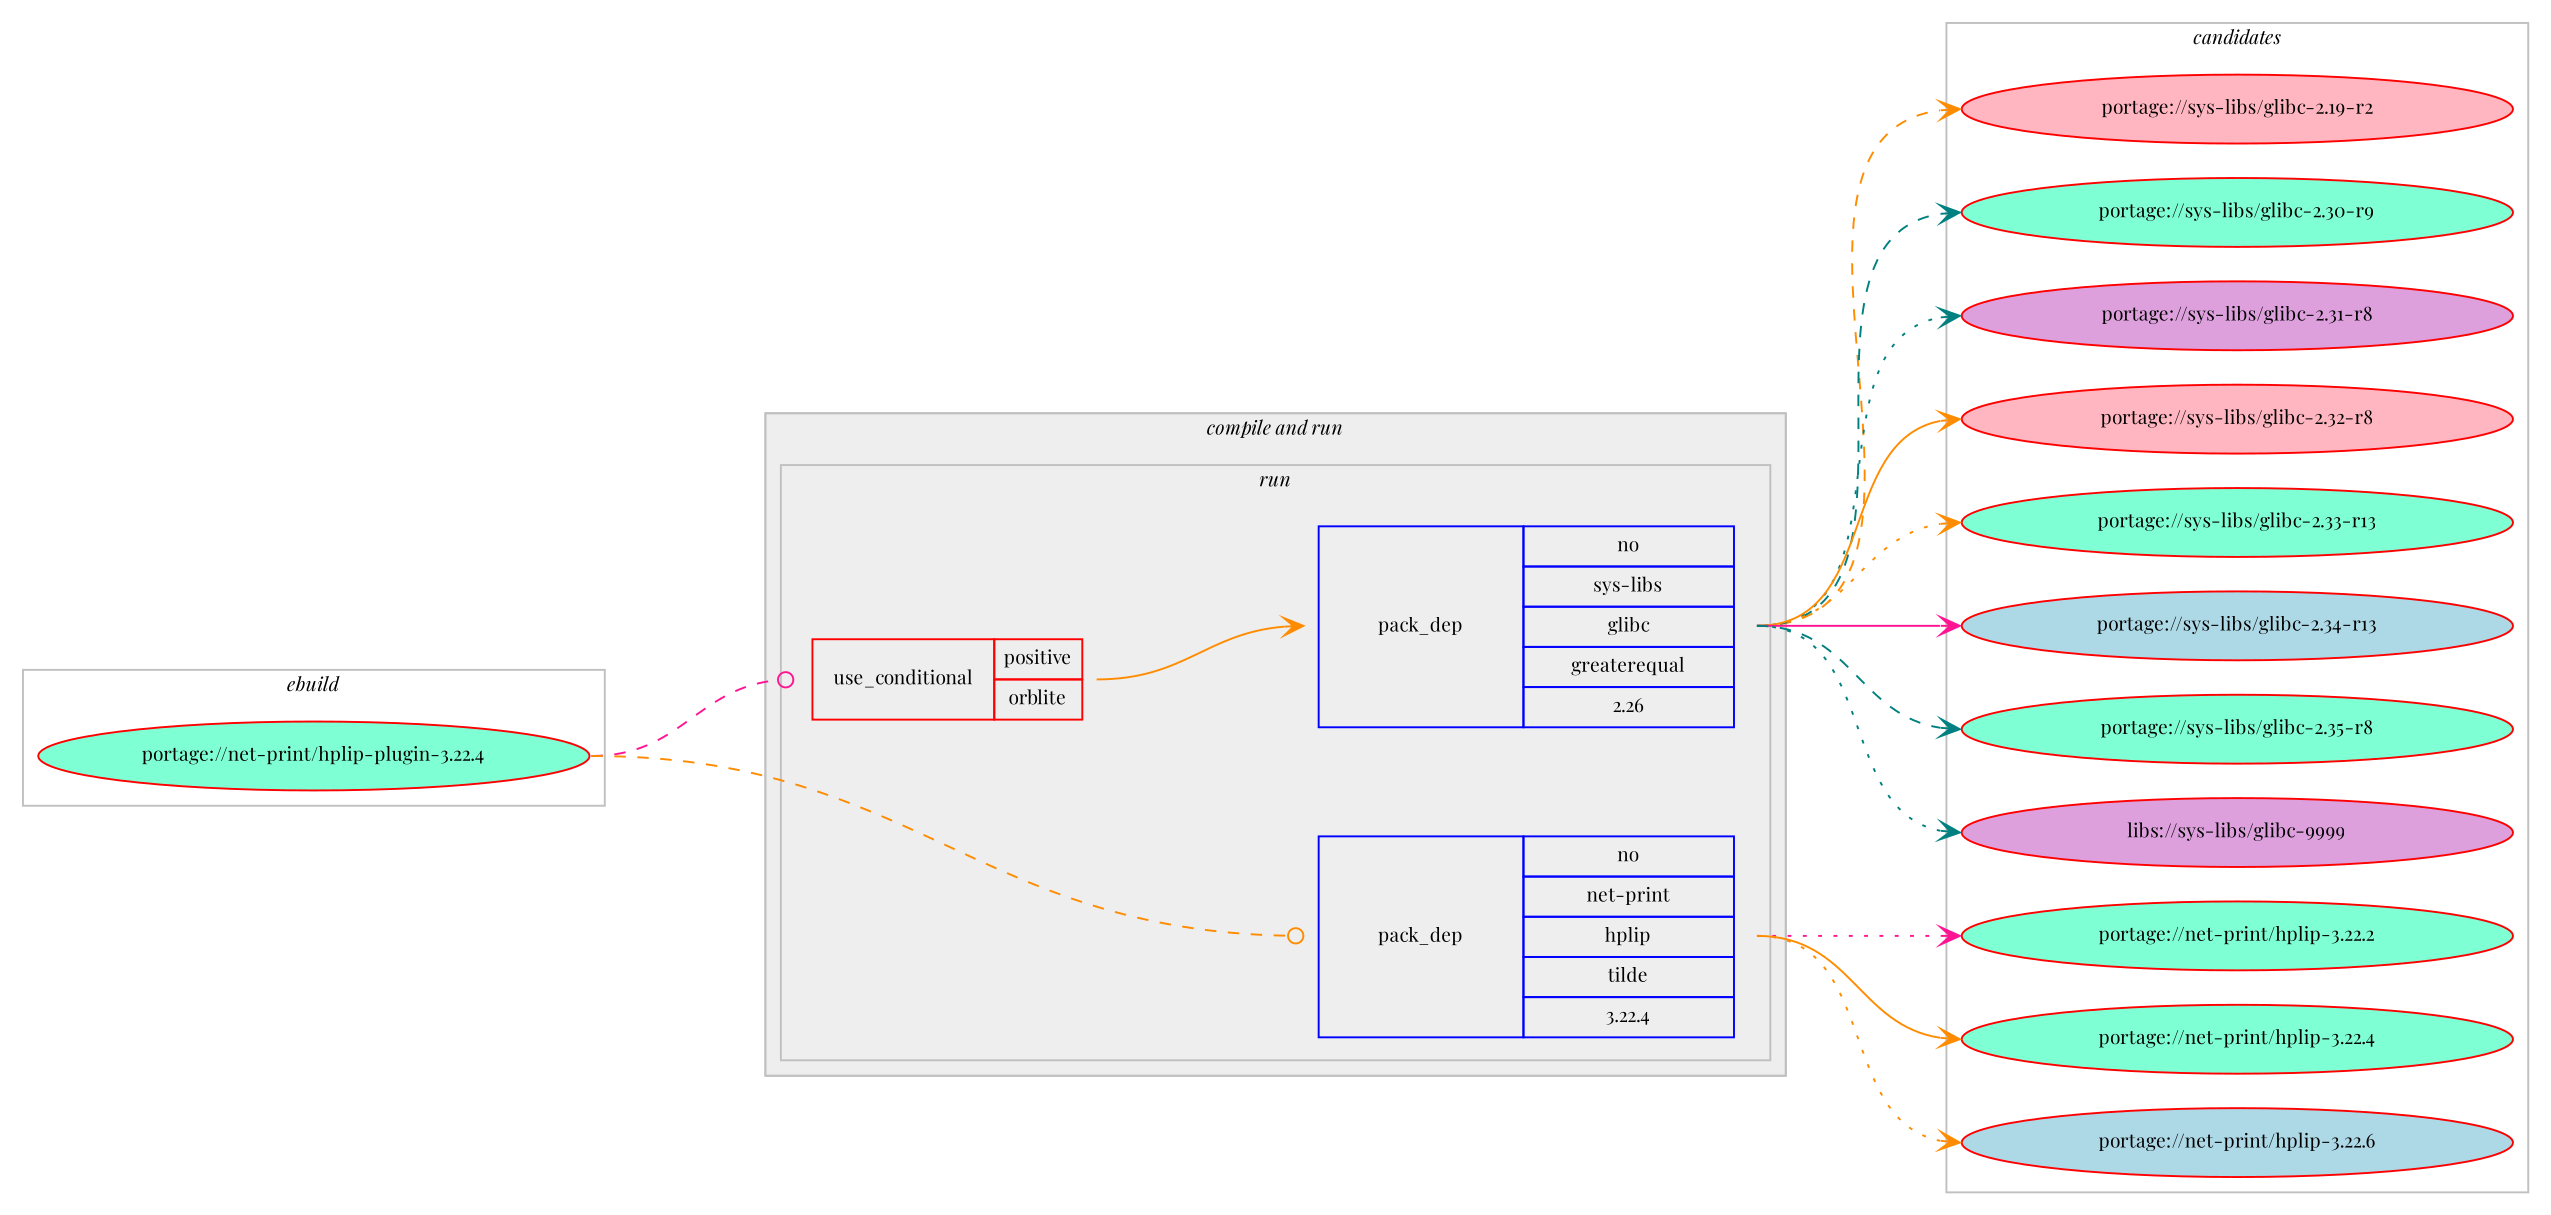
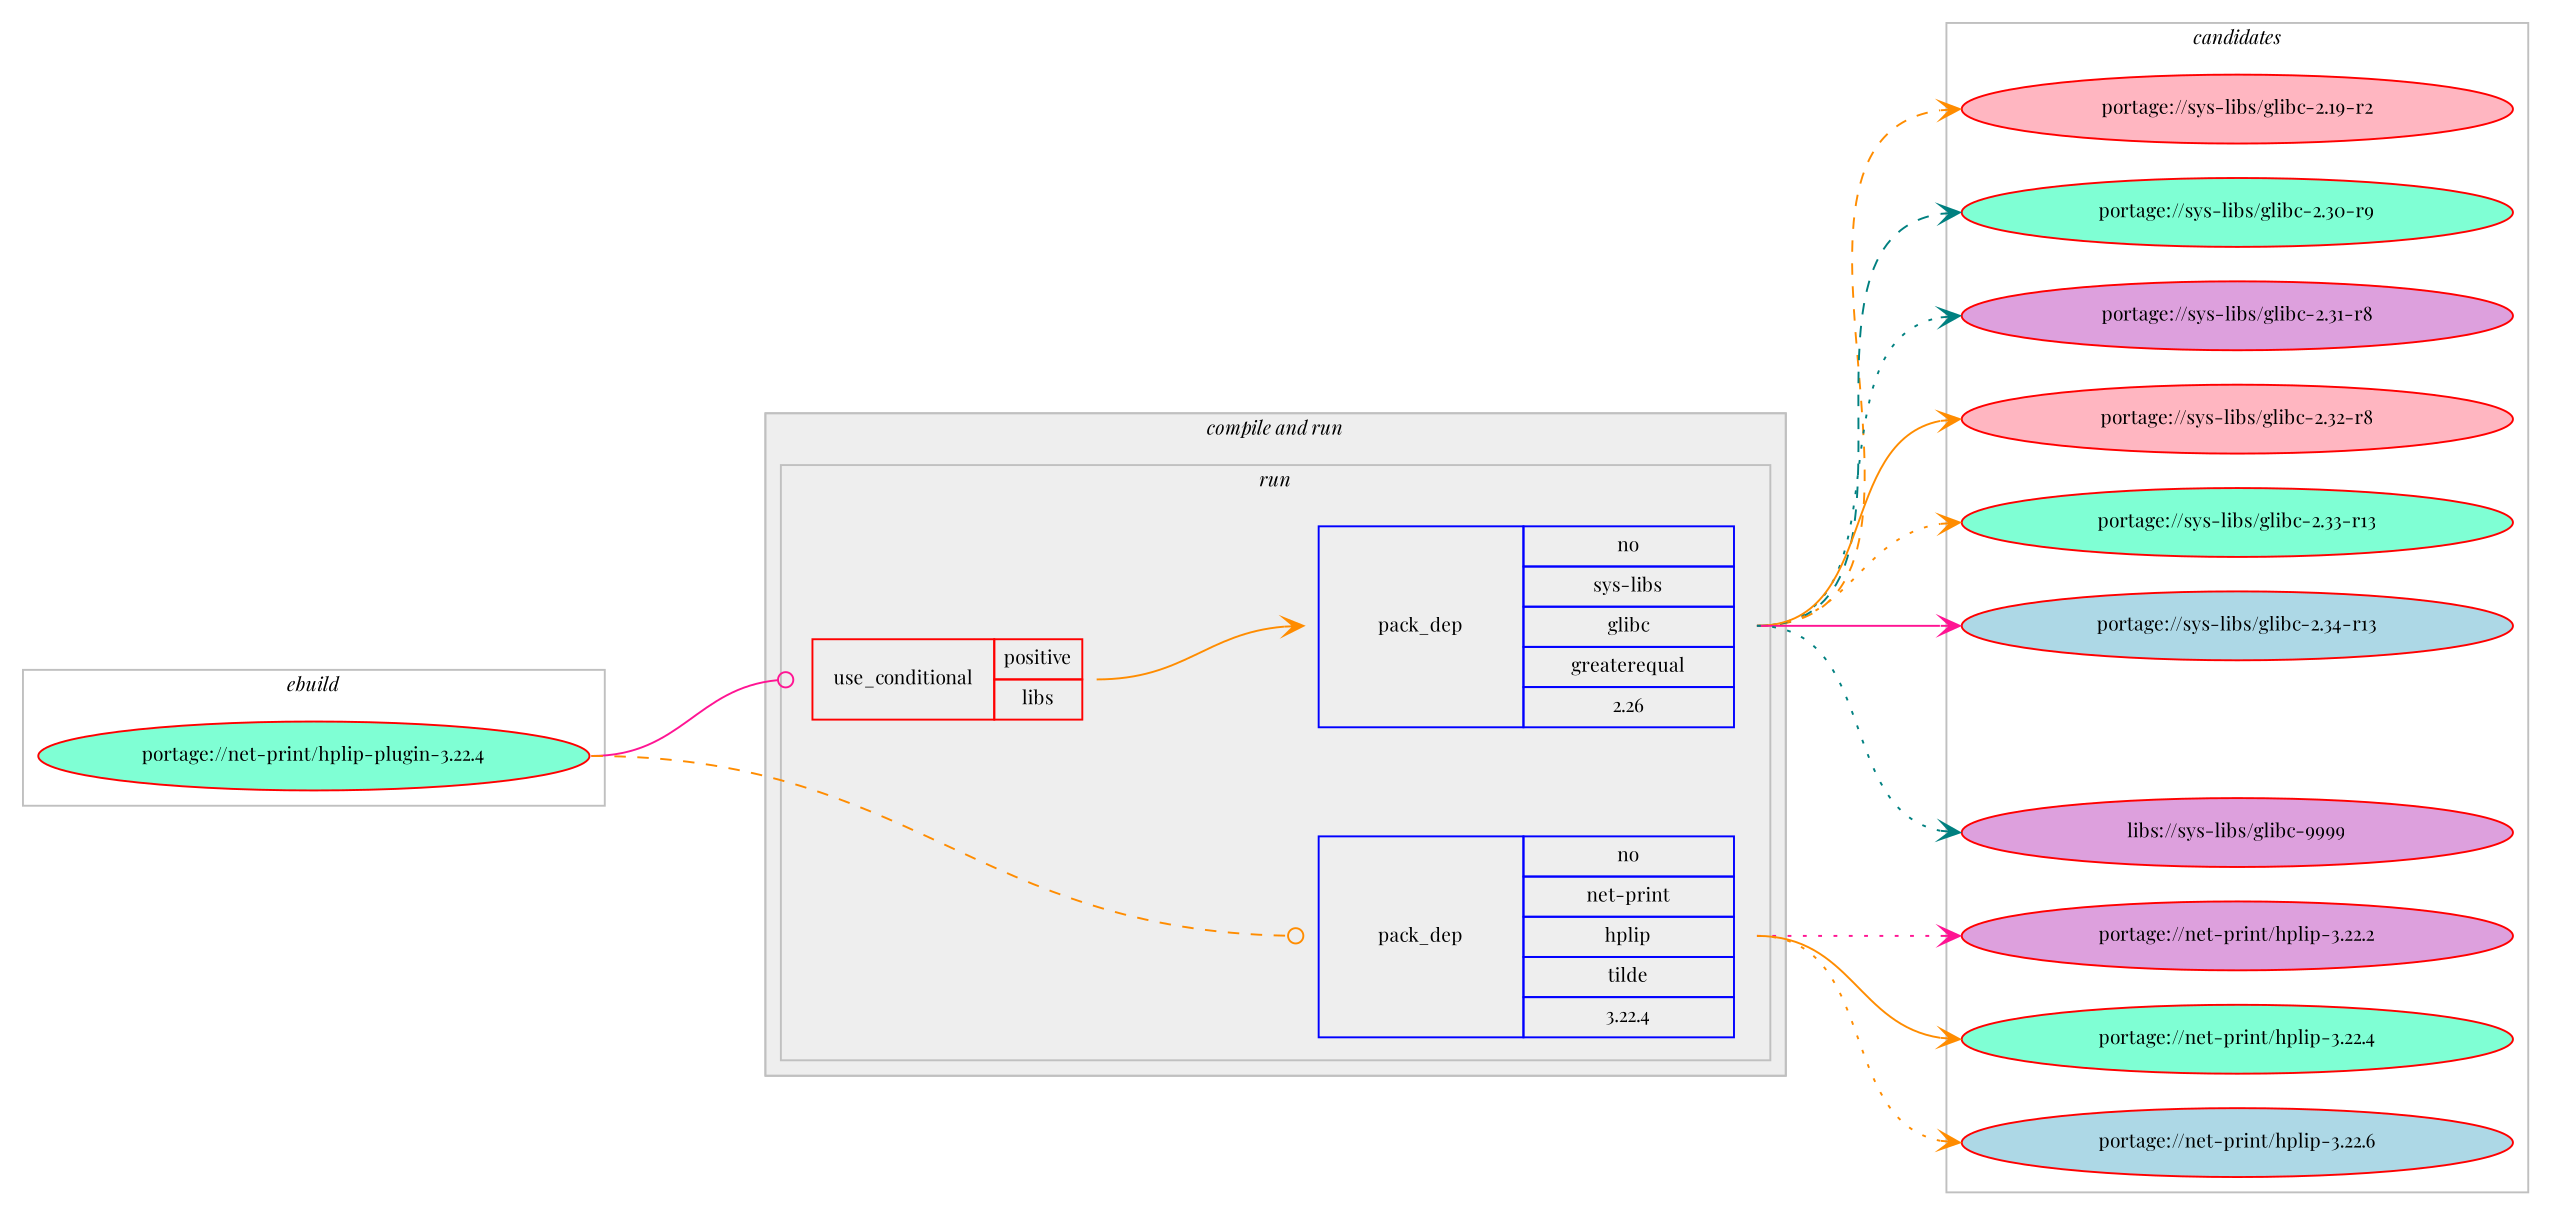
(1038, 699) -> (1038, 699)
(686, 722) -> (686, 722)
(2237, 729) -> none
(2237, 936) -> (2237, 936)
